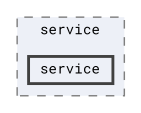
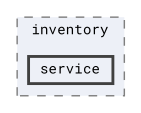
(71, 31) -> (71, 31)
